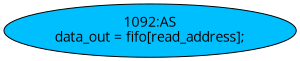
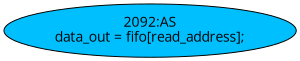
(150, 31) -> (150, 31)
